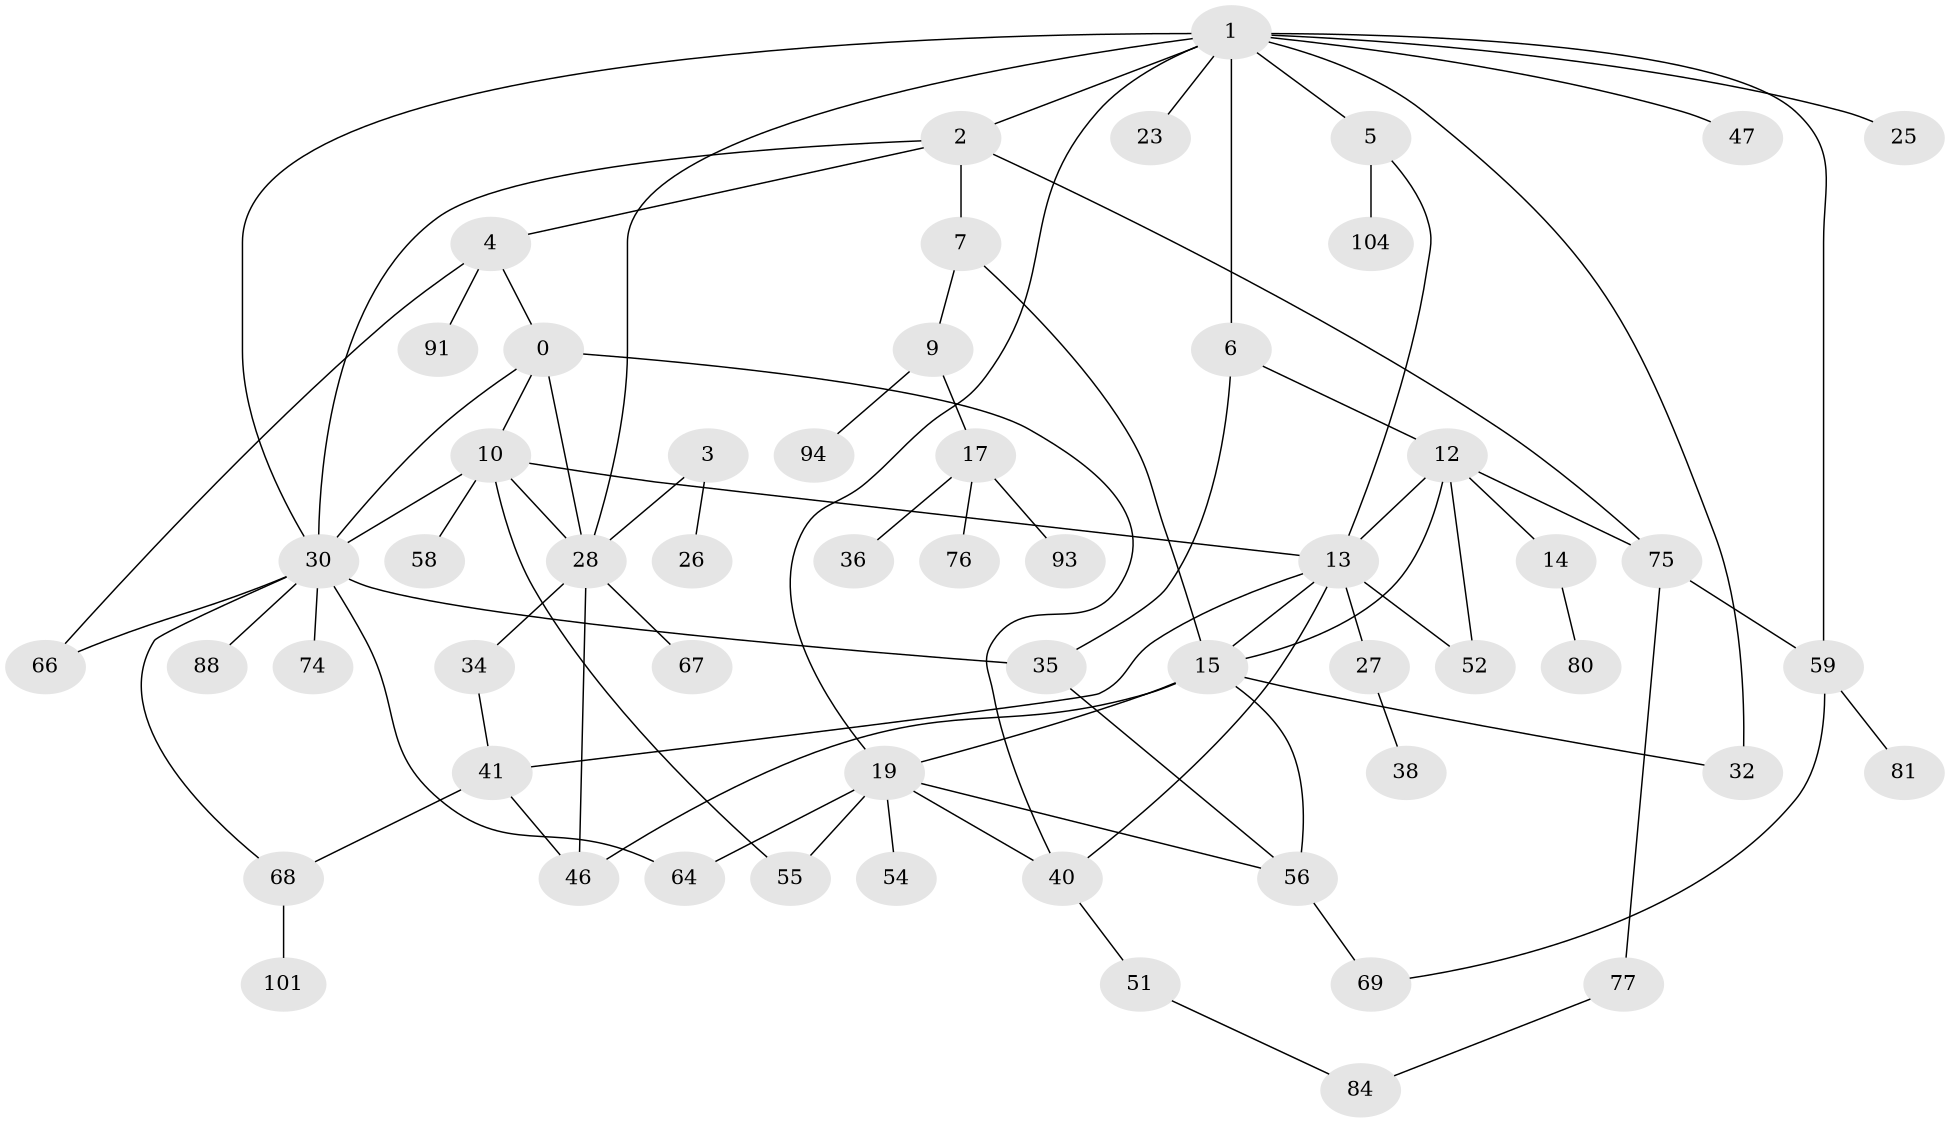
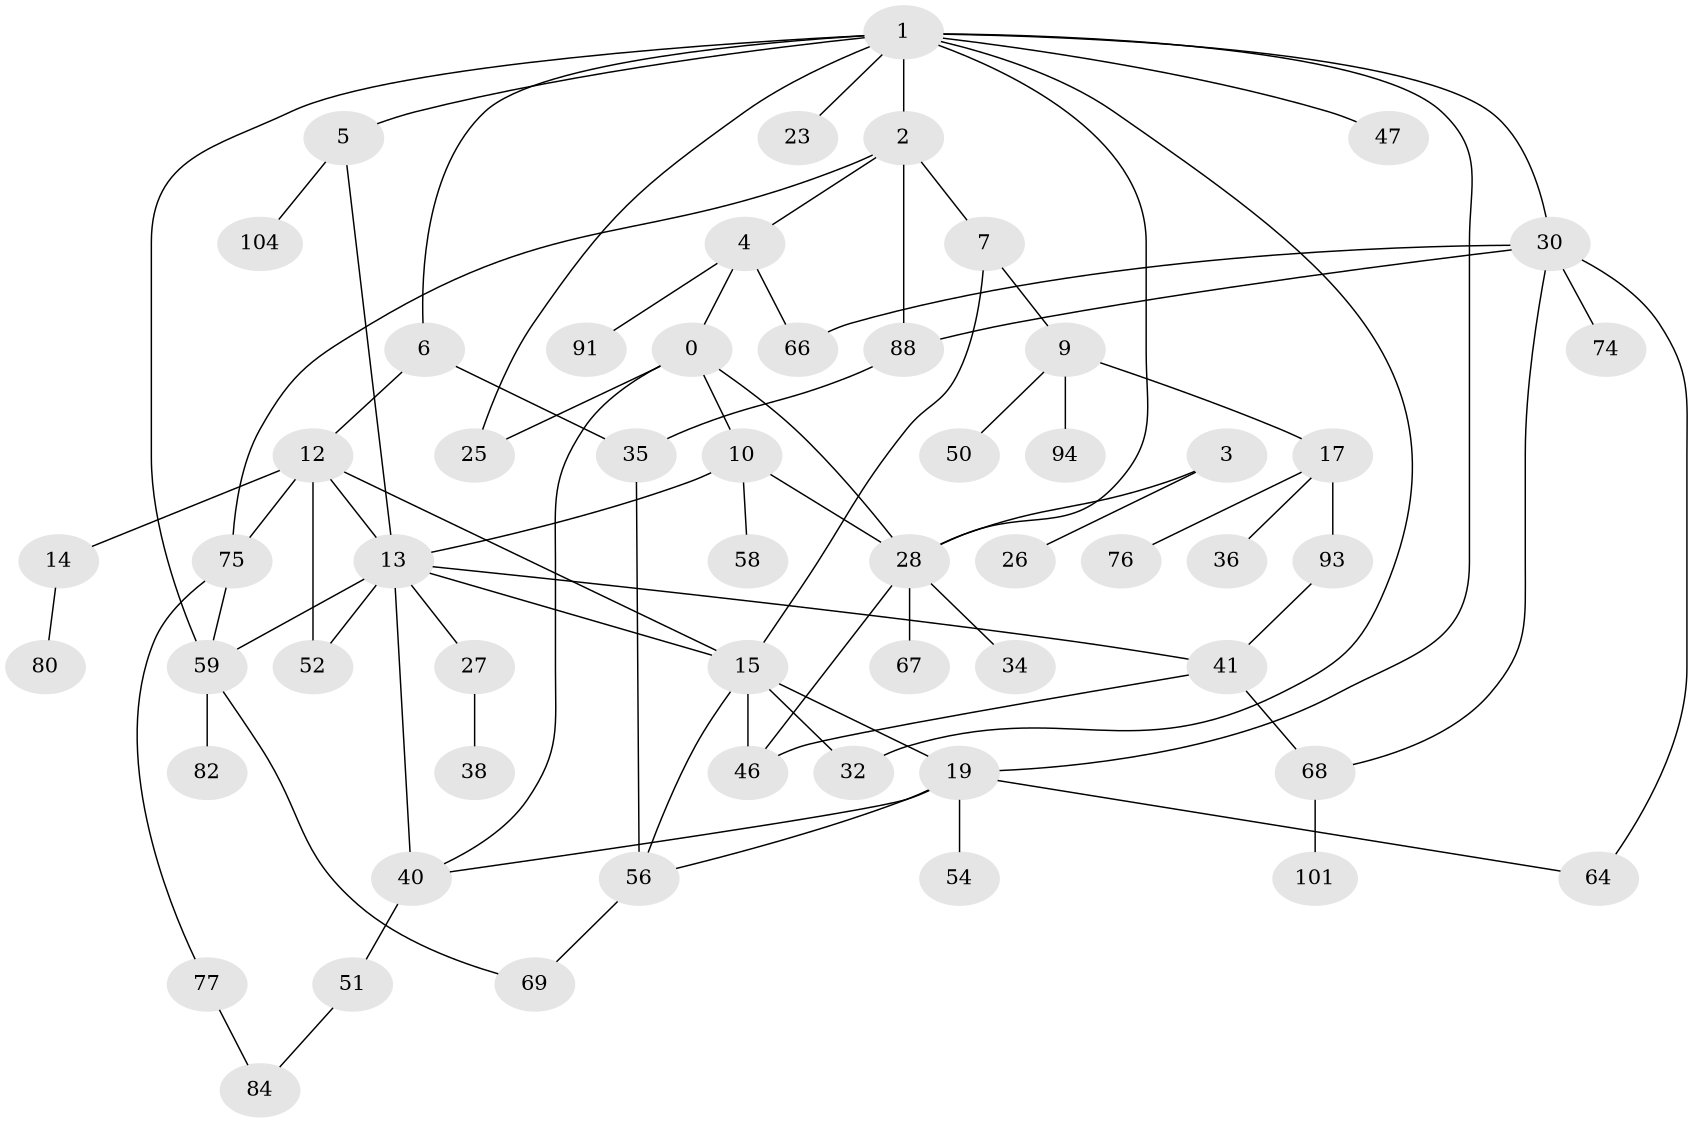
(504, 190) -> (904, 244)
(420, 446) -> (583, 403)
none -> (960, 456)
(405, 508) -> none
none -> (301, 614)
(676, 633) -> (780, 400)
(483, 720) -> (1280, 614)
(1904, 773) -> (207, 773)
(791, 879) -> none
